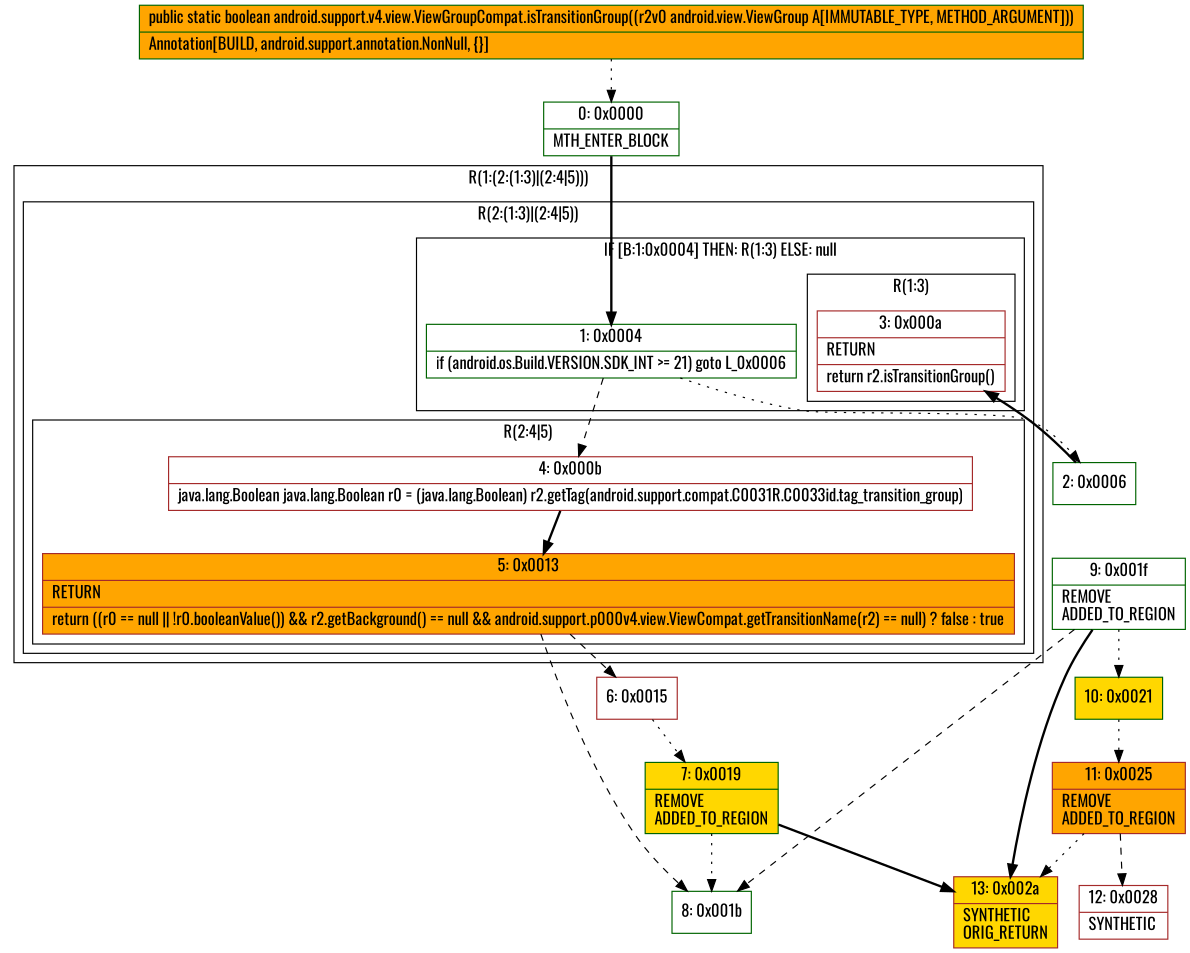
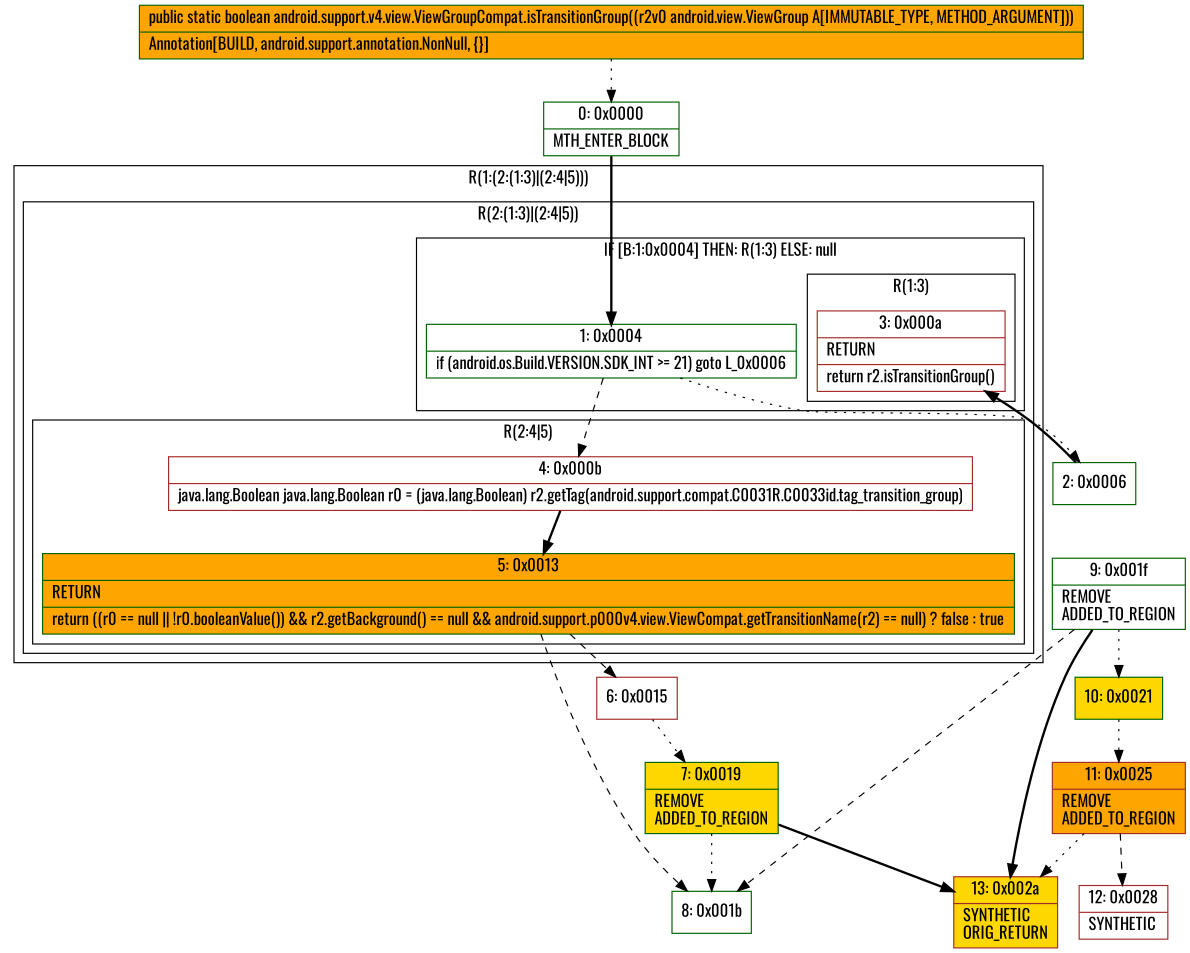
(528, 594) -> (528, 594)
